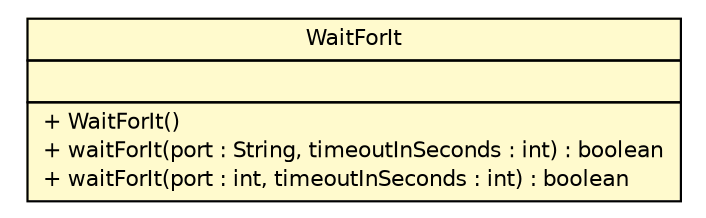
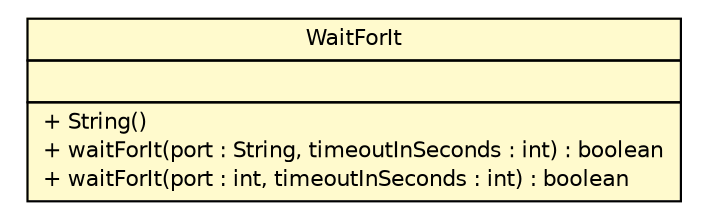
(112, 122) -> (96, 122)
